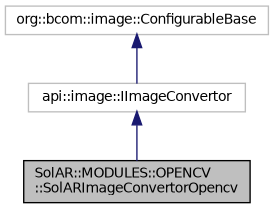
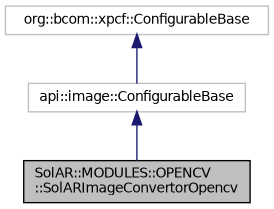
(137, 20) -> (137, 20)
(137, 98) -> (137, 98)
